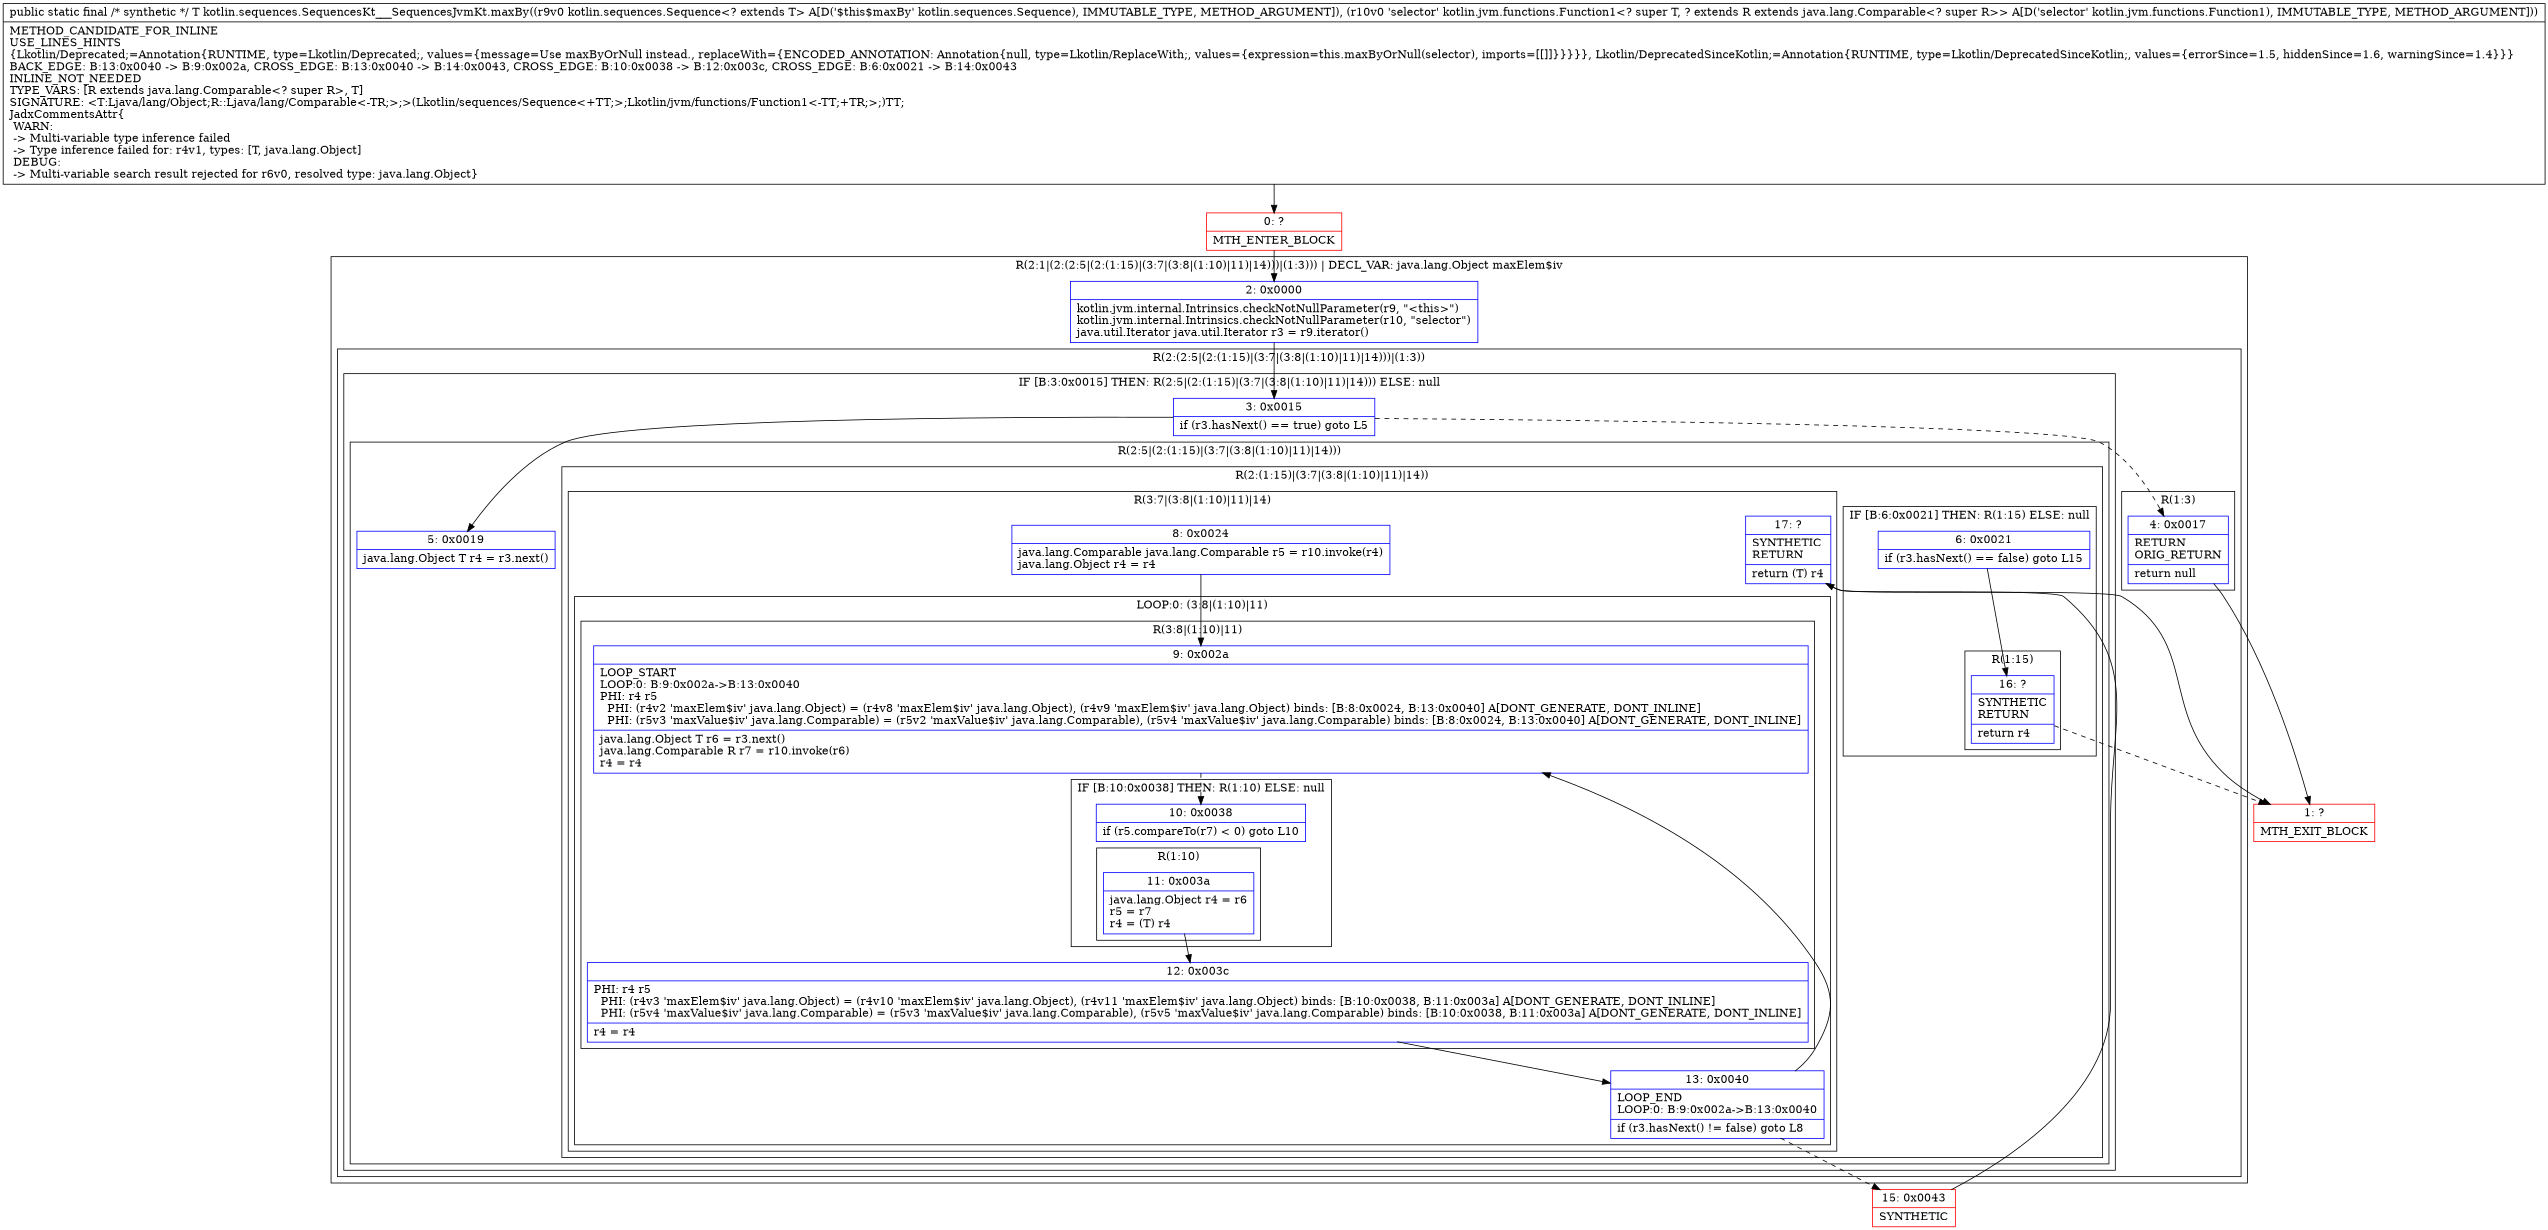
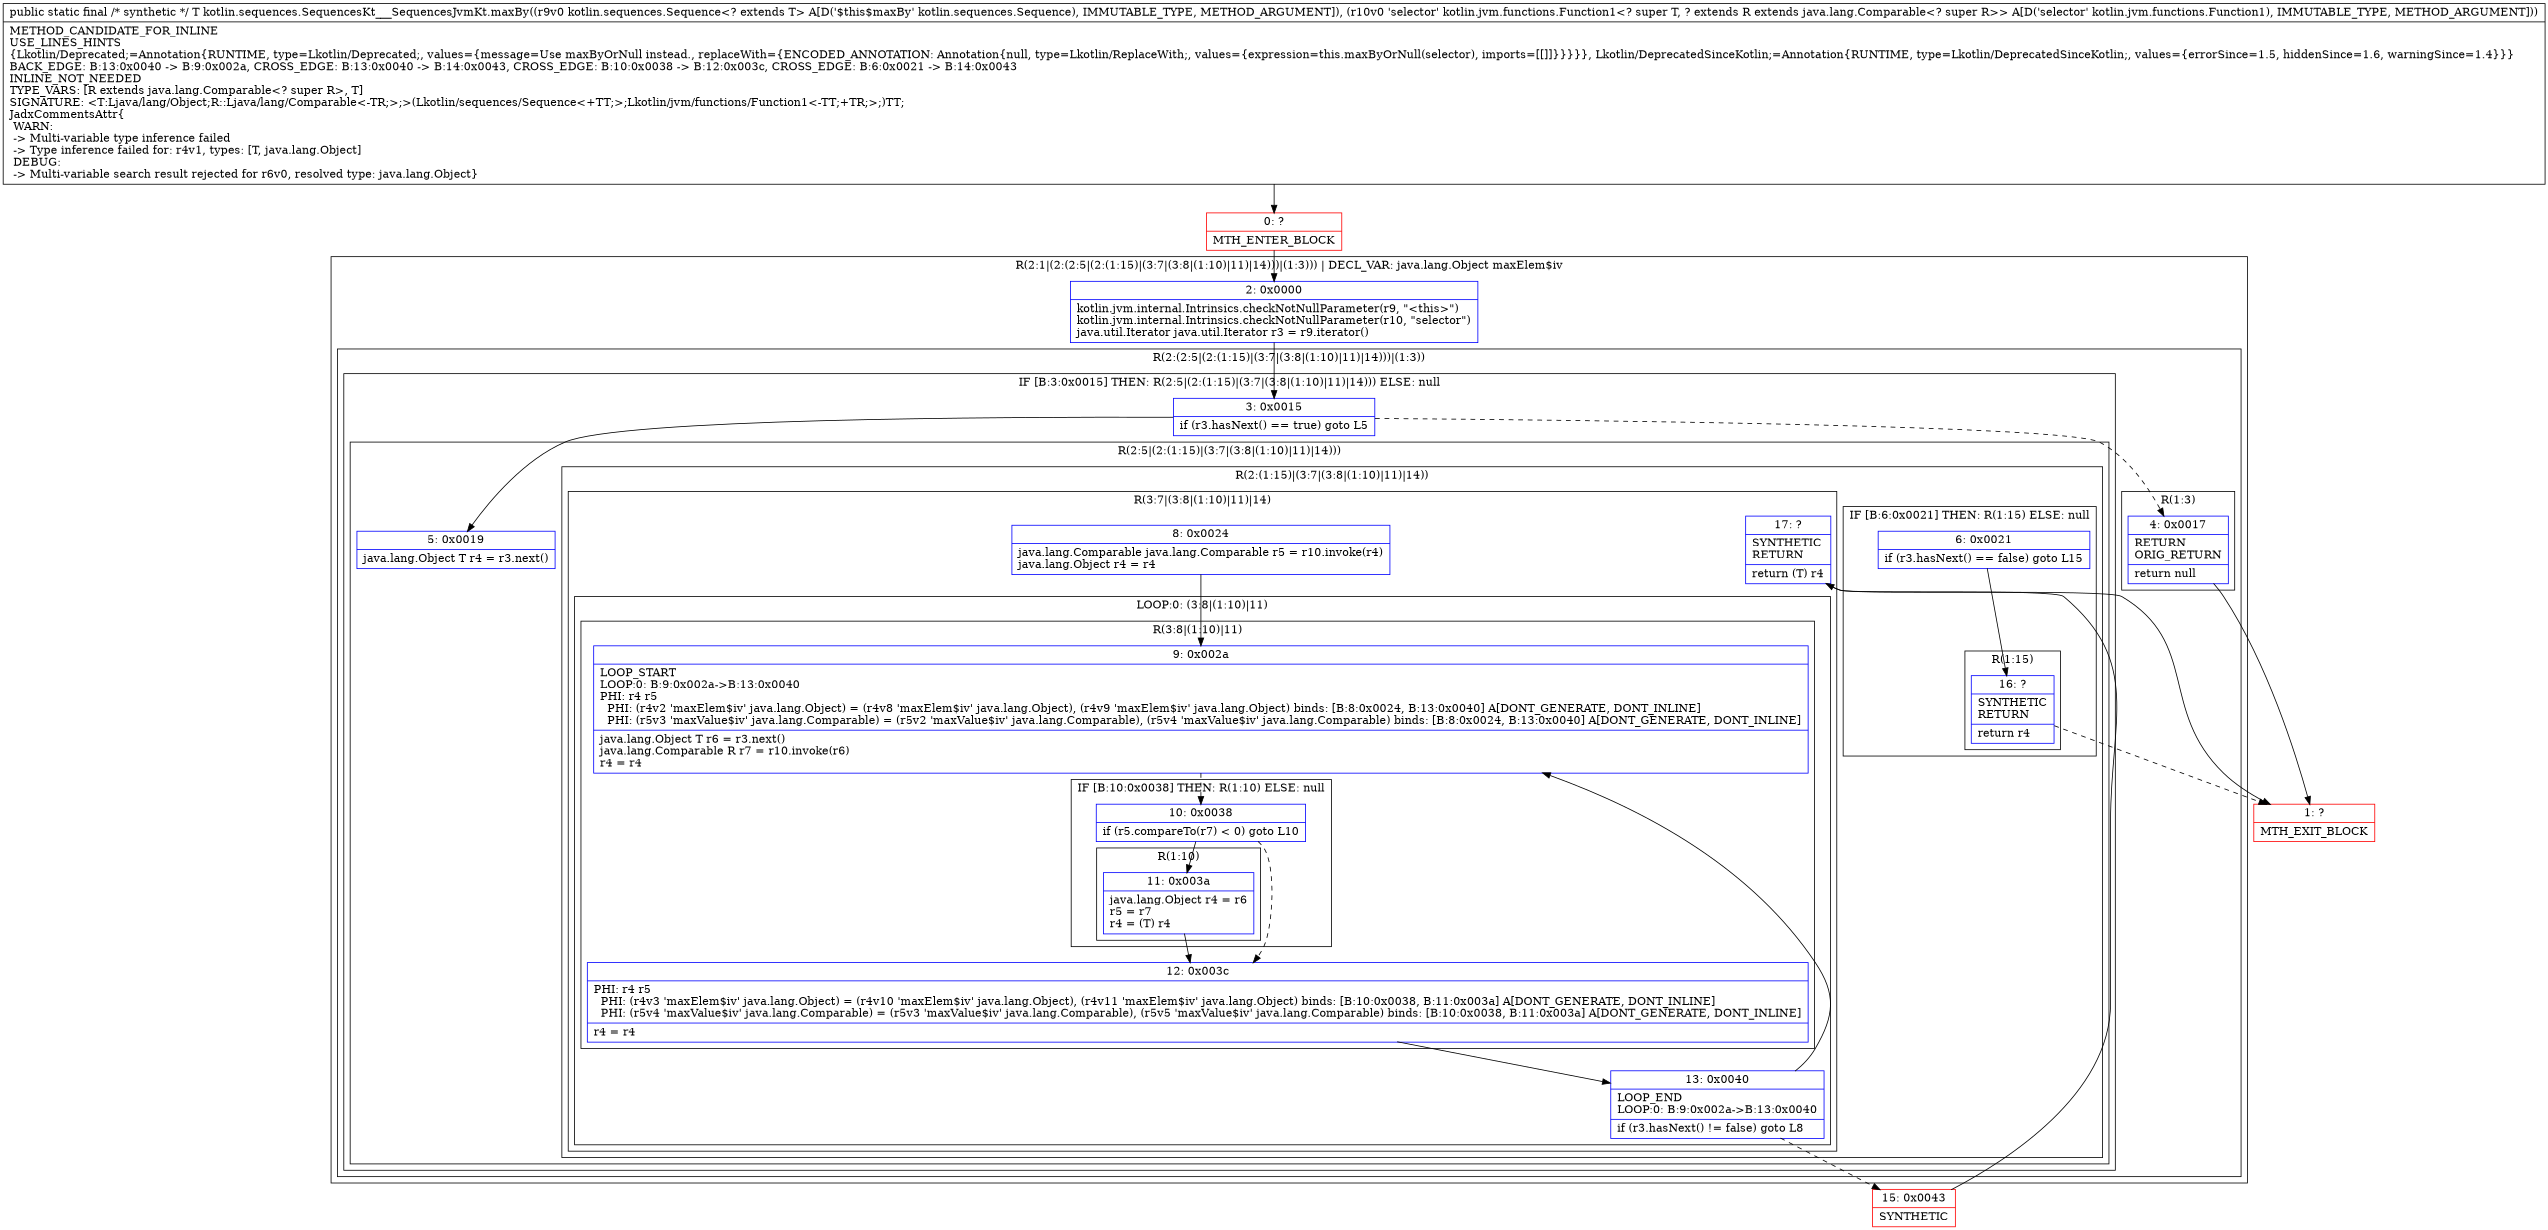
none -> (1193, 853)
none -> (1272, 898)
